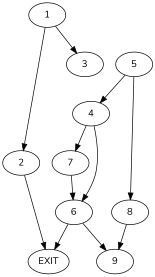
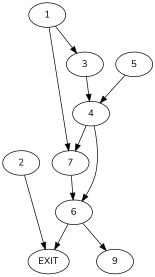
none -> (88, 85)
(35, 86) -> (58, 86)
(130, 212) -> none
